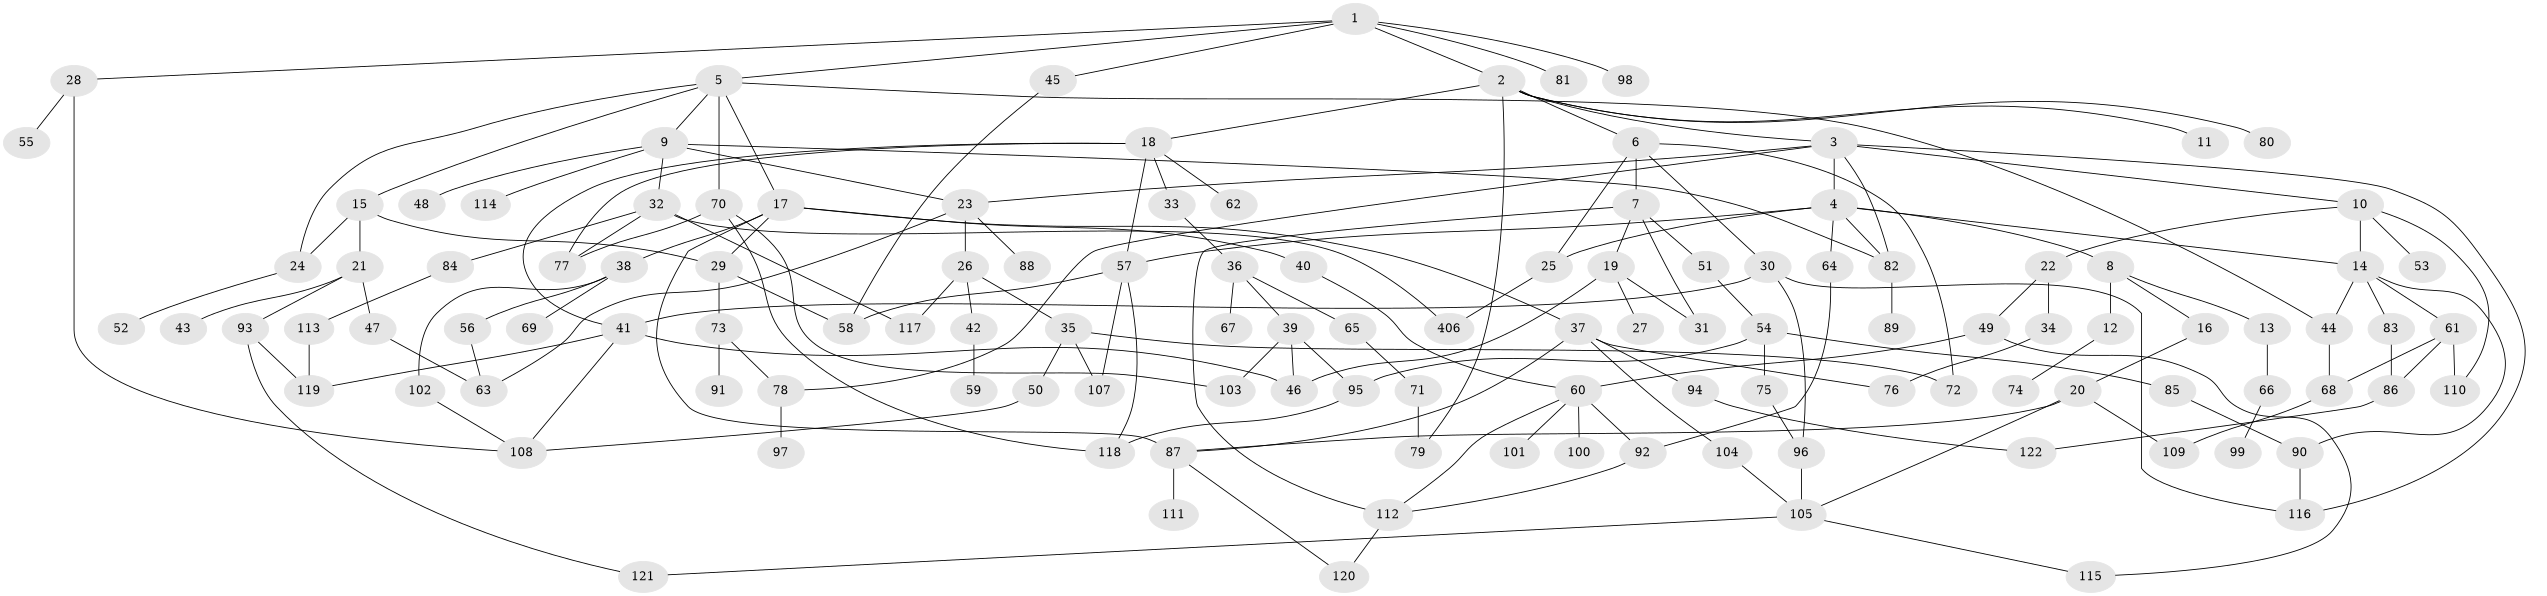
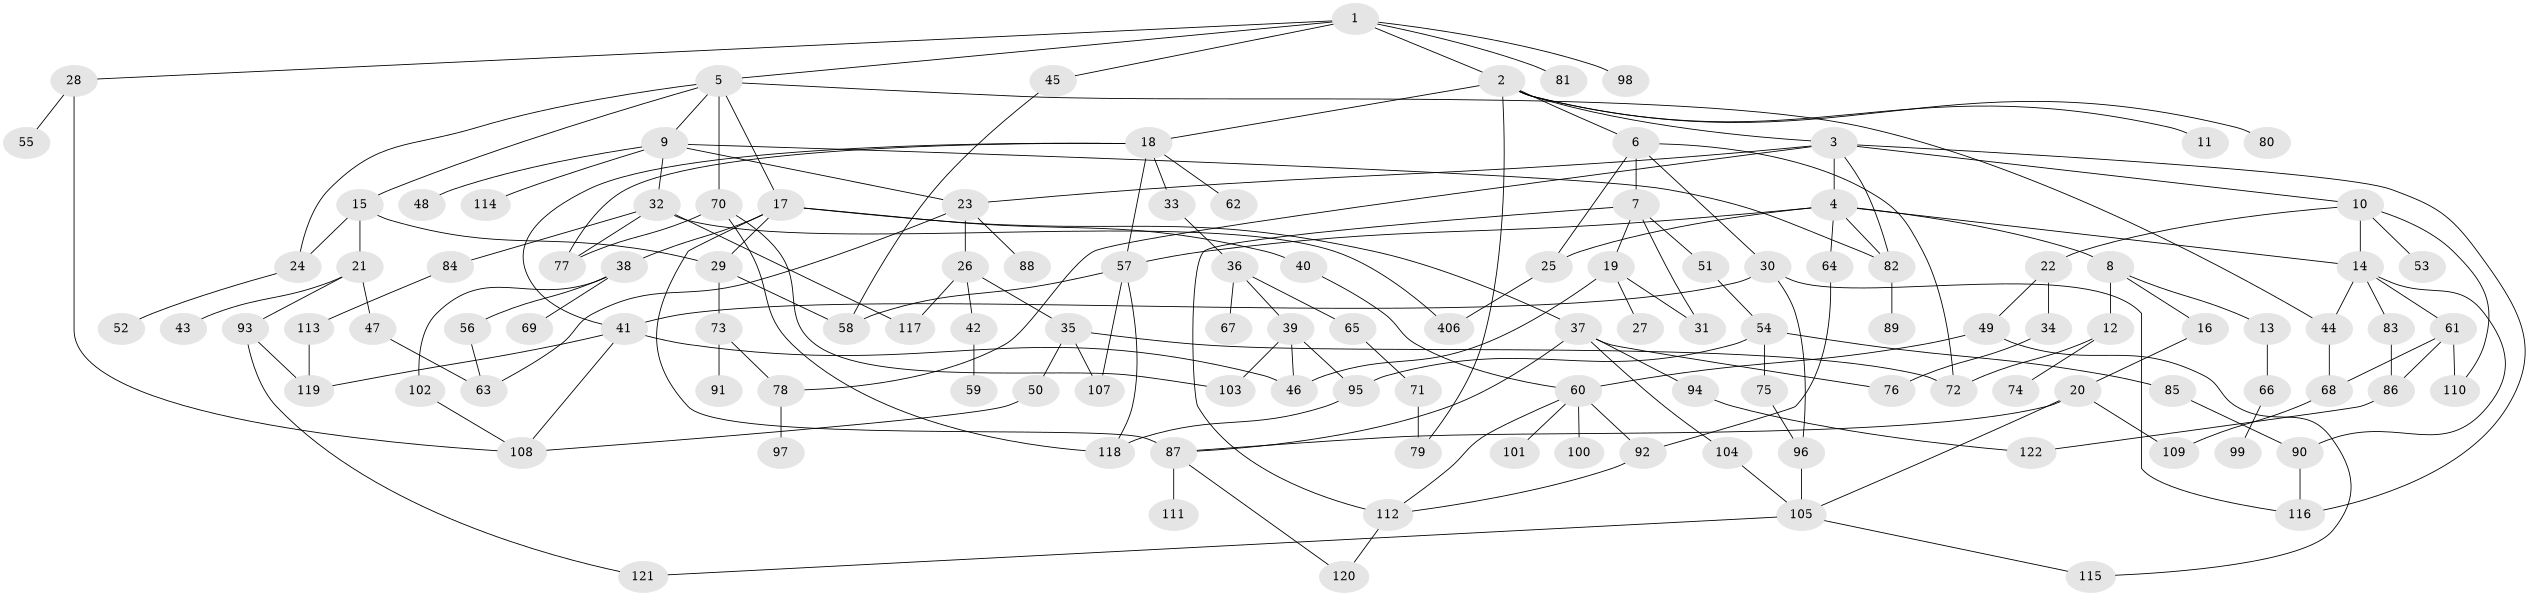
none -> (2038, 358)
